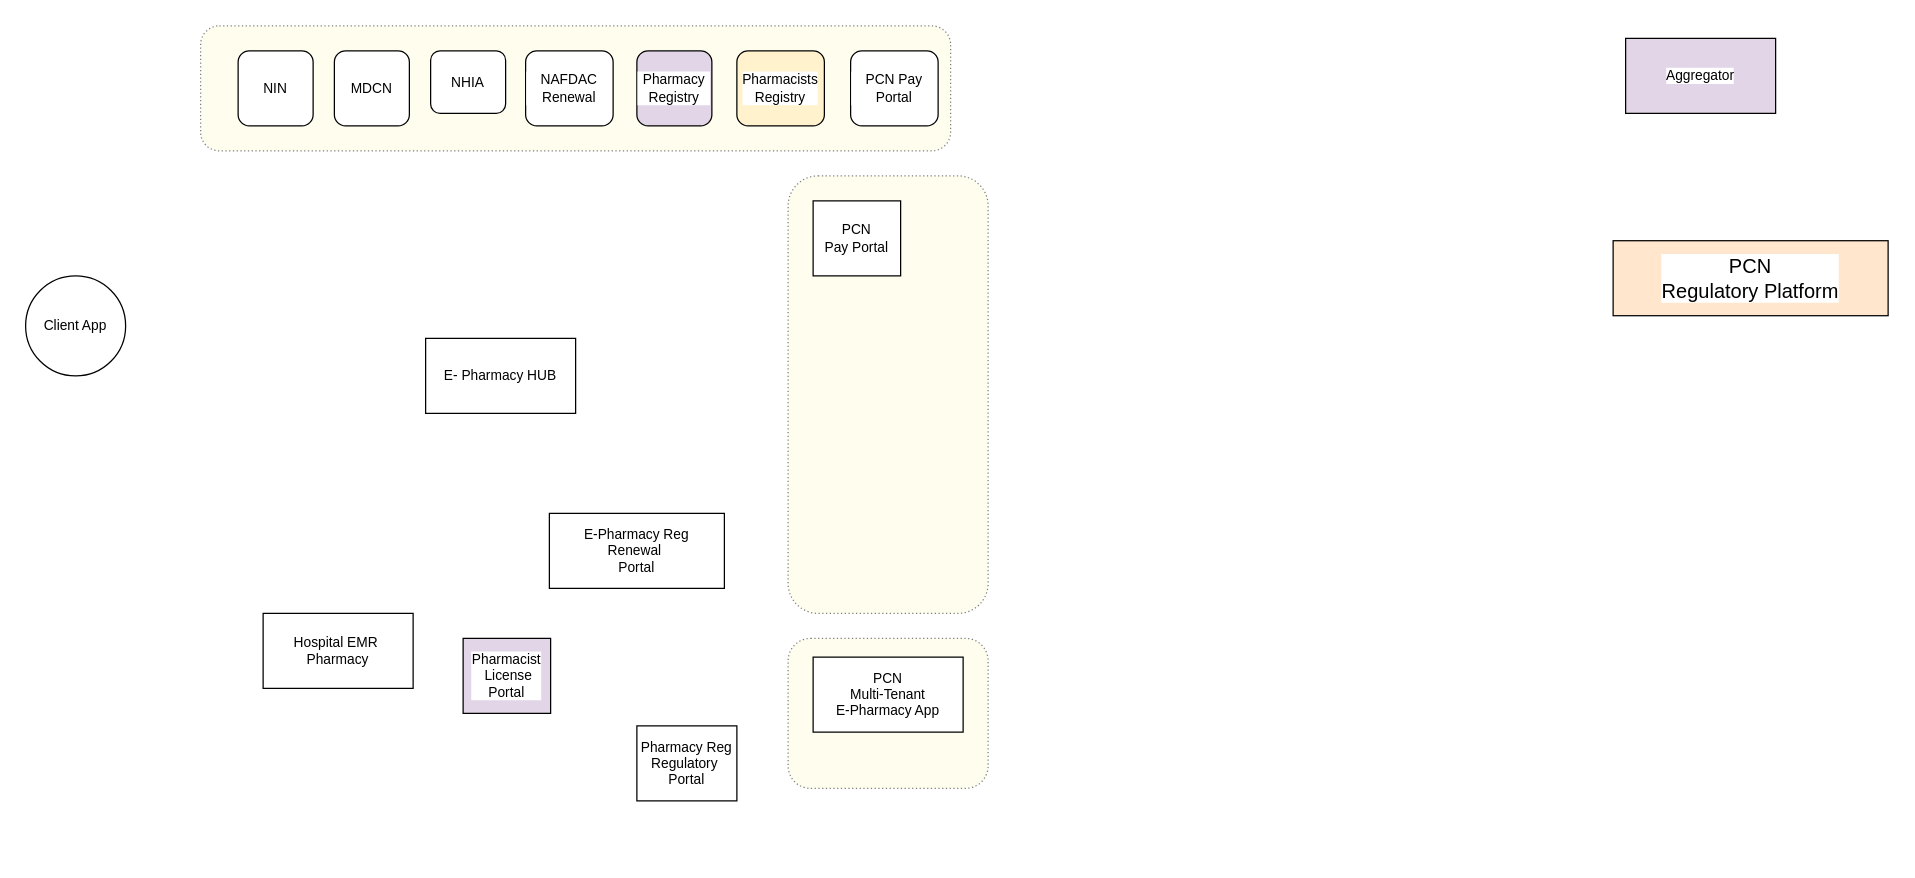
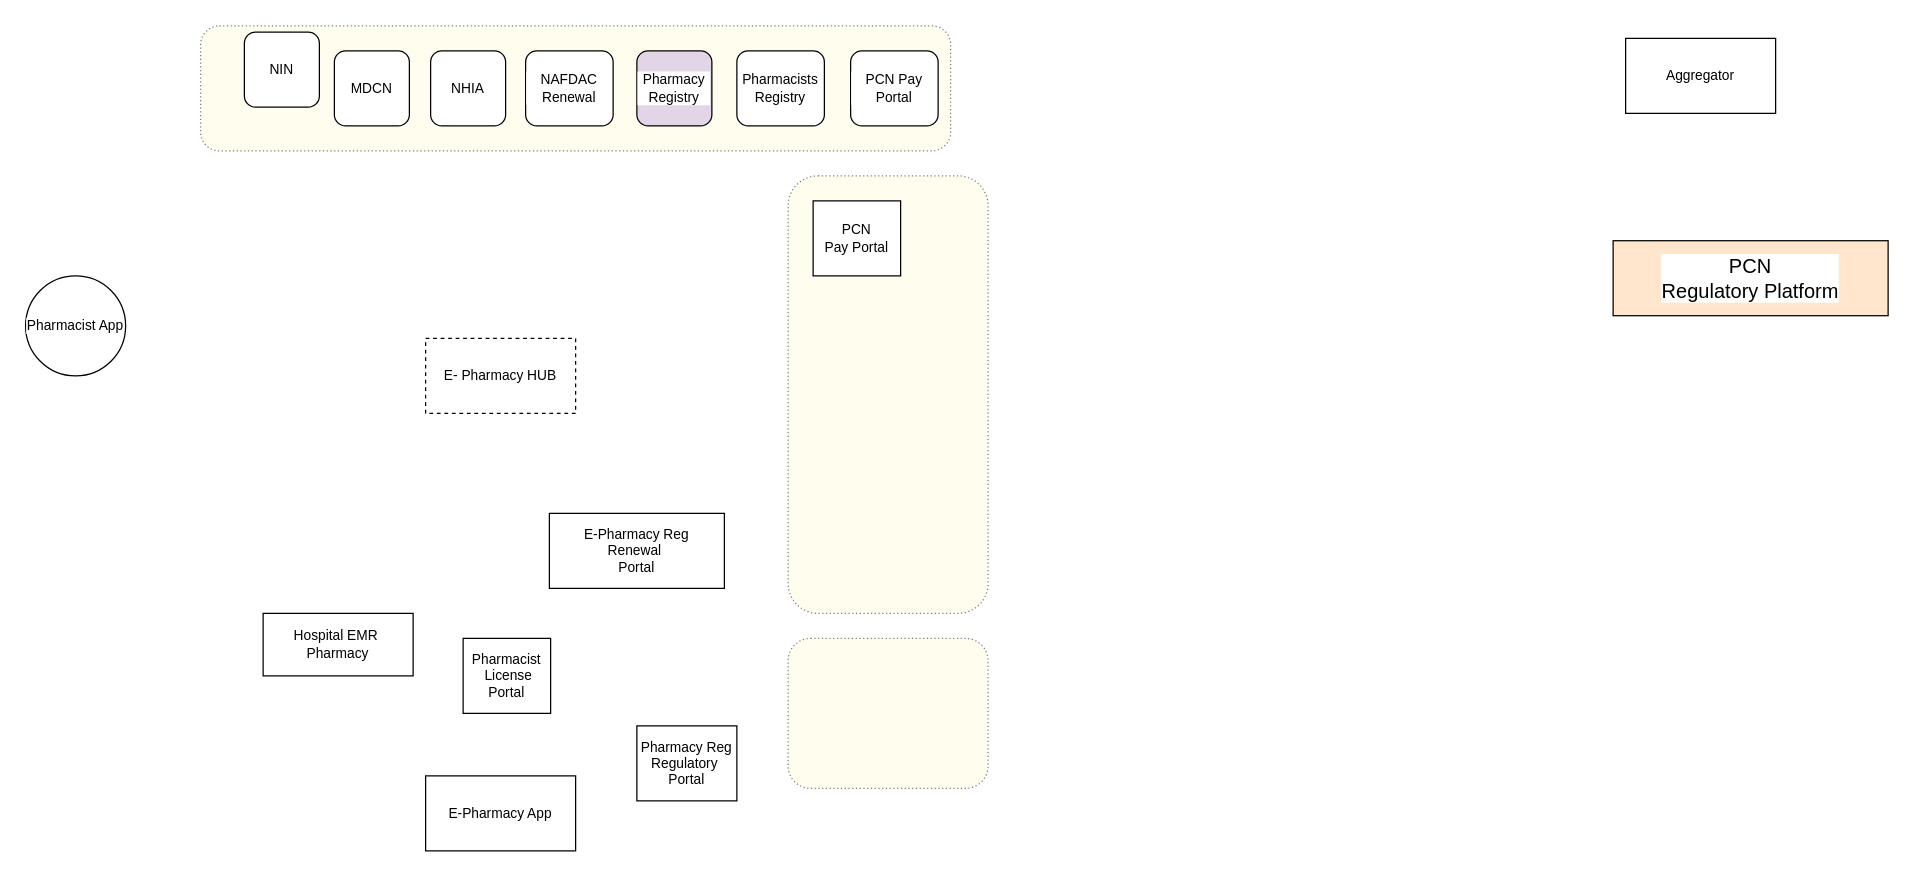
(1701, 76) -> (1701, 76)
(468, 82) -> (468, 88)
(276, 88) -> (282, 69)
(781, 88) -> (781, 88)
(76, 326) -> (76, 326)
(501, 376) -> (501, 376)
(338, 651) -> (338, 644)
(507, 676) -> (507, 676)
(888, 694) -> none
none -> (501, 813)
